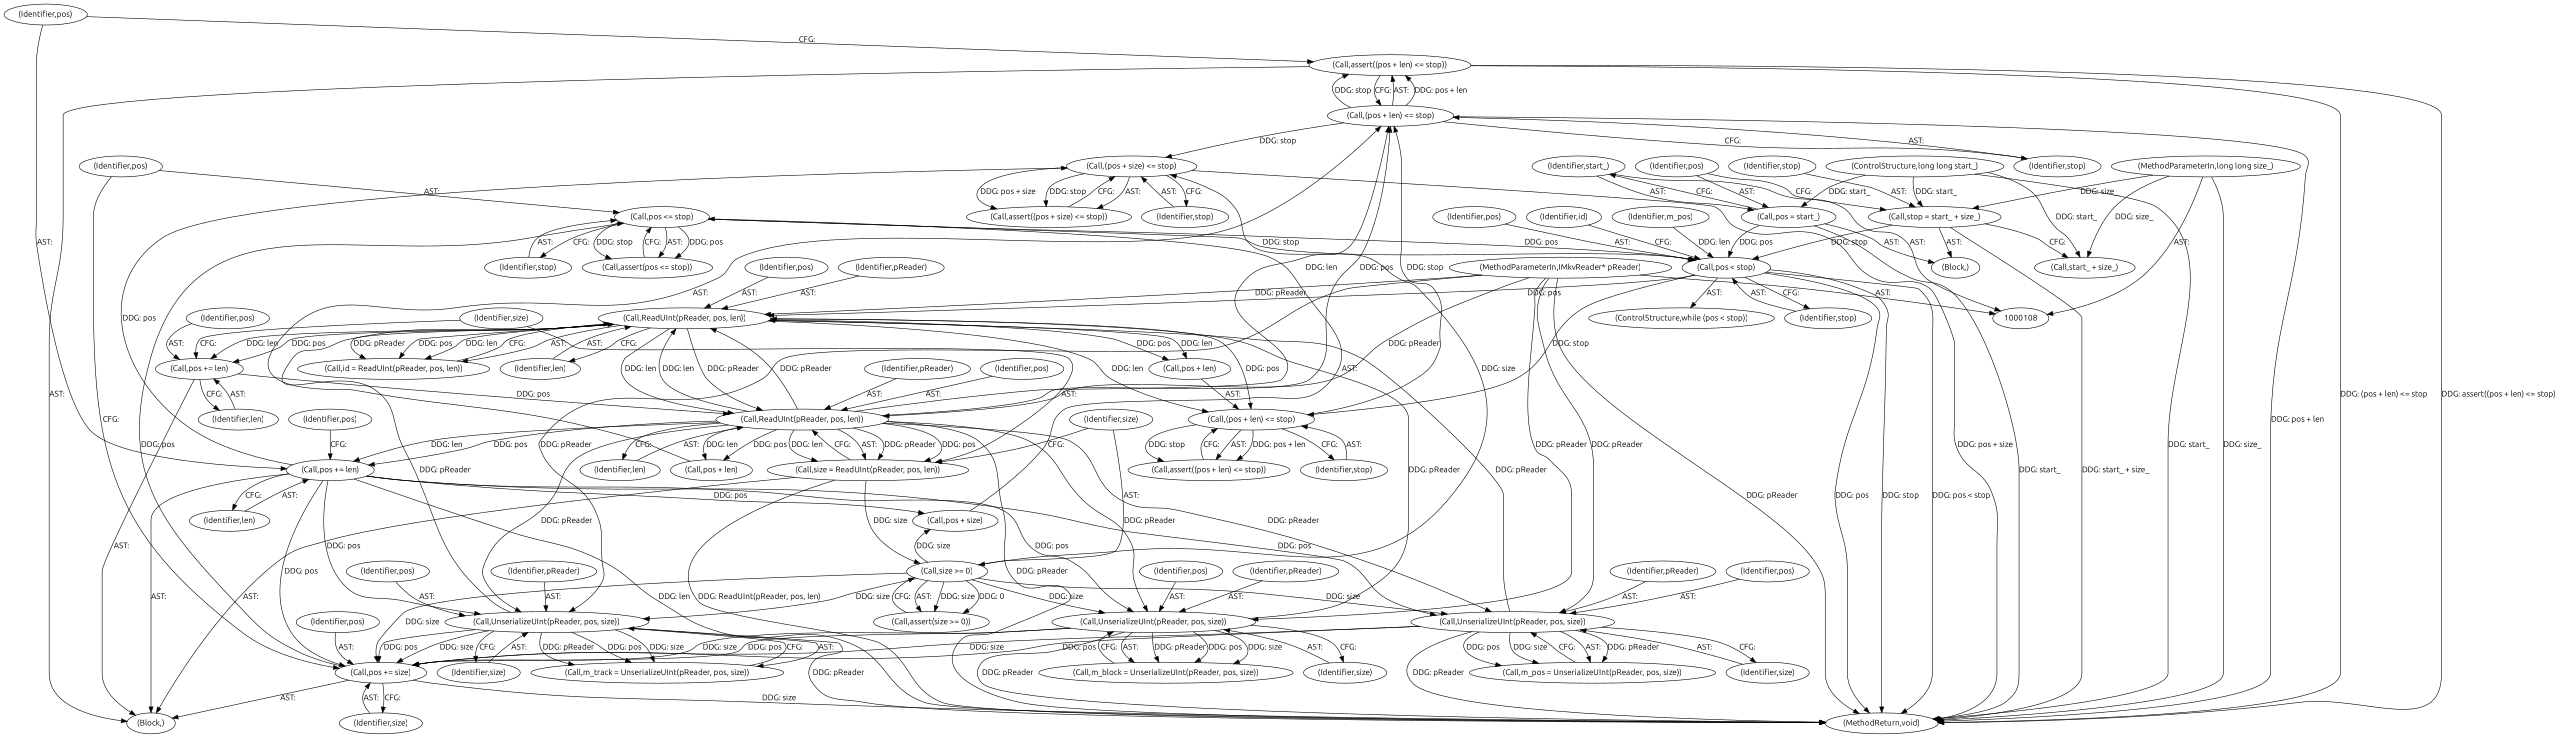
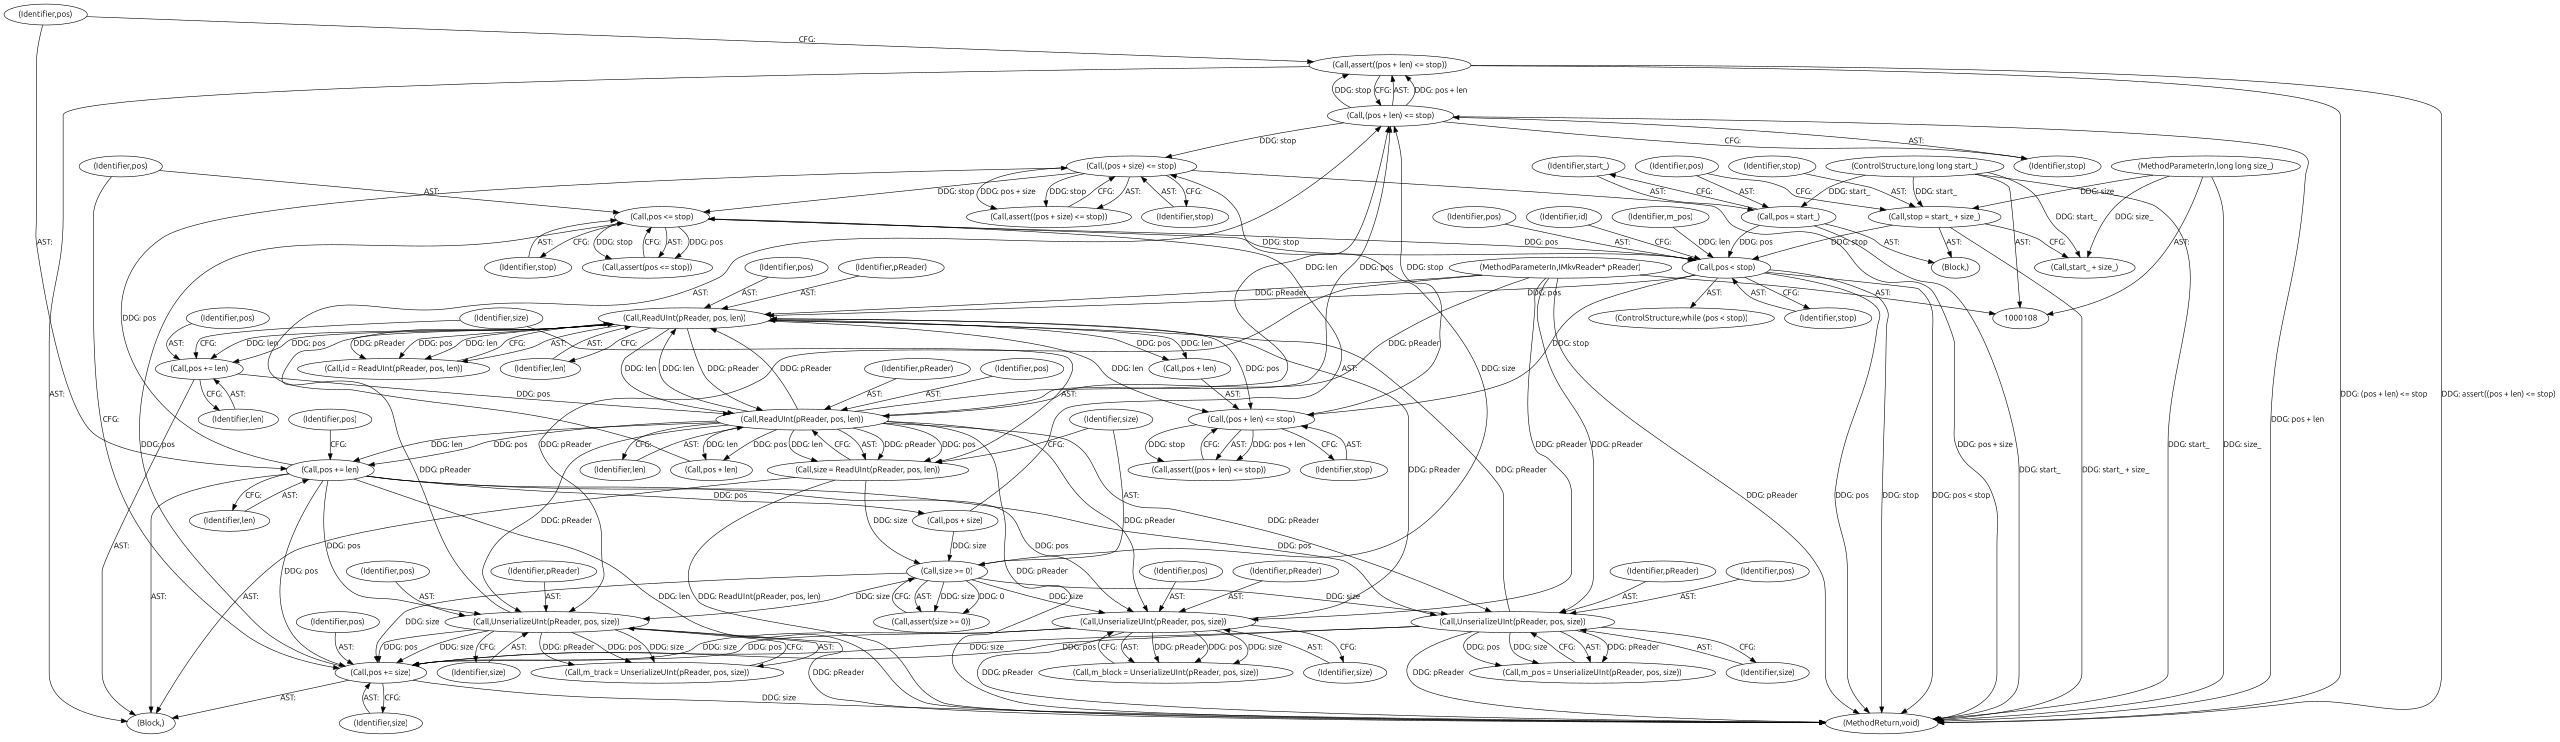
none -> (894, 192)
(1843, 208) -> (2014, 226)
(915, 548) -> (952, 543)
